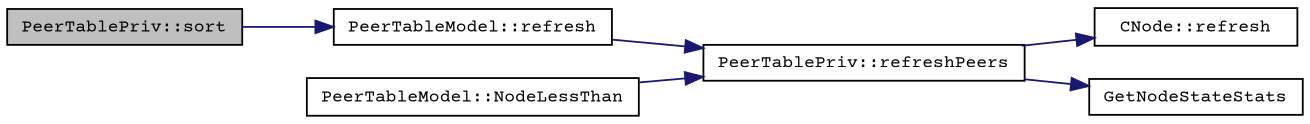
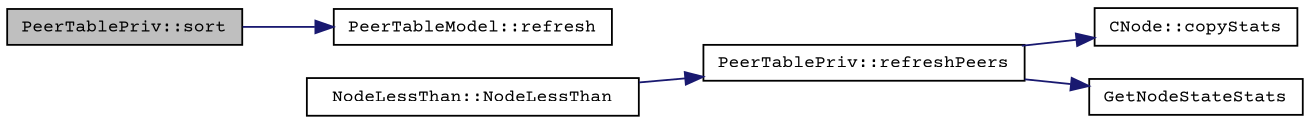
(1196, 27) -> (1196, 27)
(649, 43) -> none
(473, 97) -> (473, 97)
